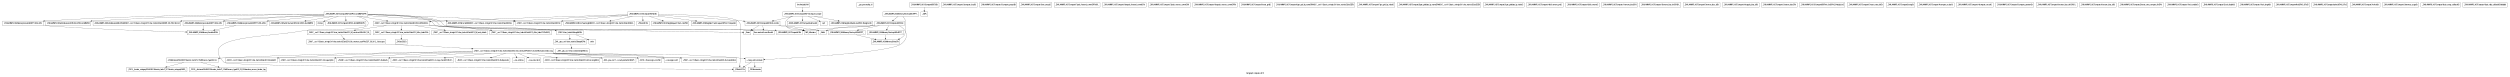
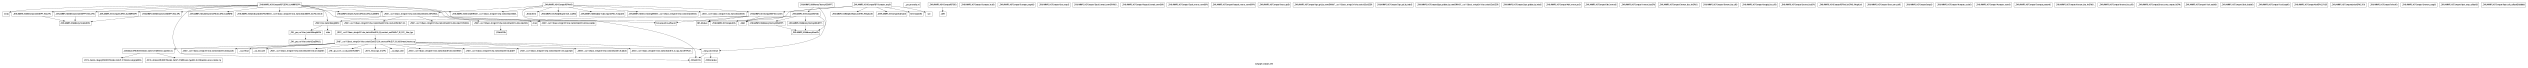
(803, 9) -> (896, 9)
(441, 17) -> (324, 12)
